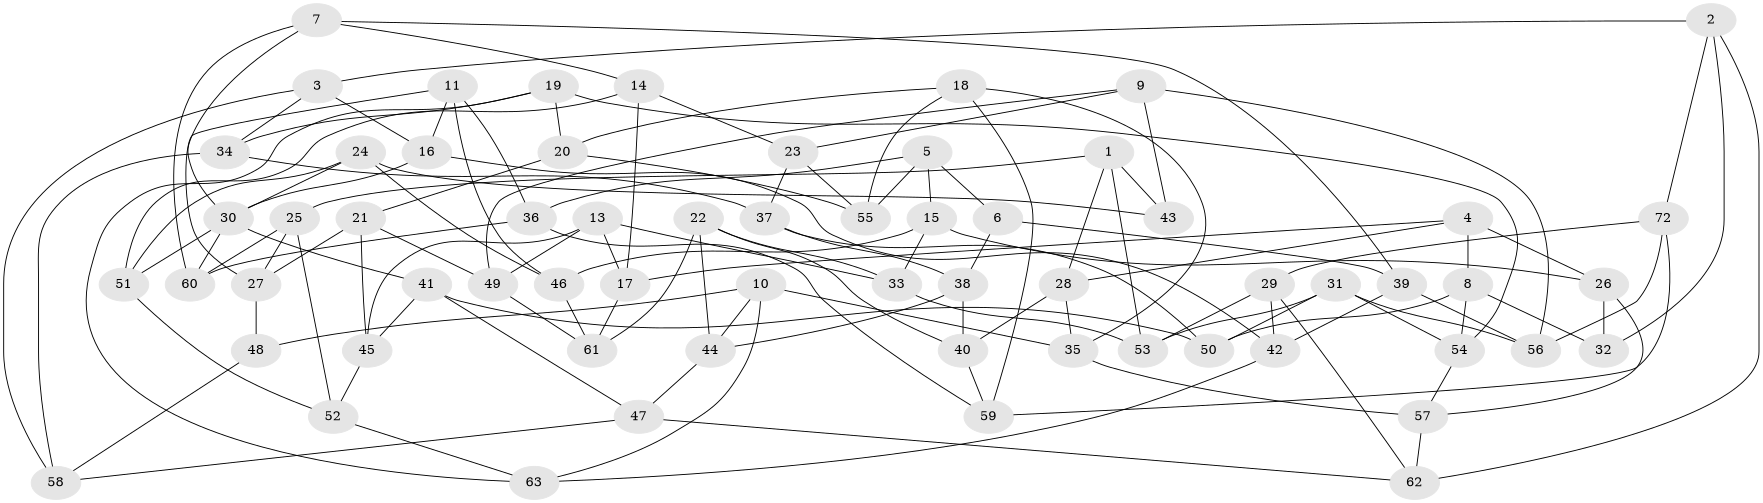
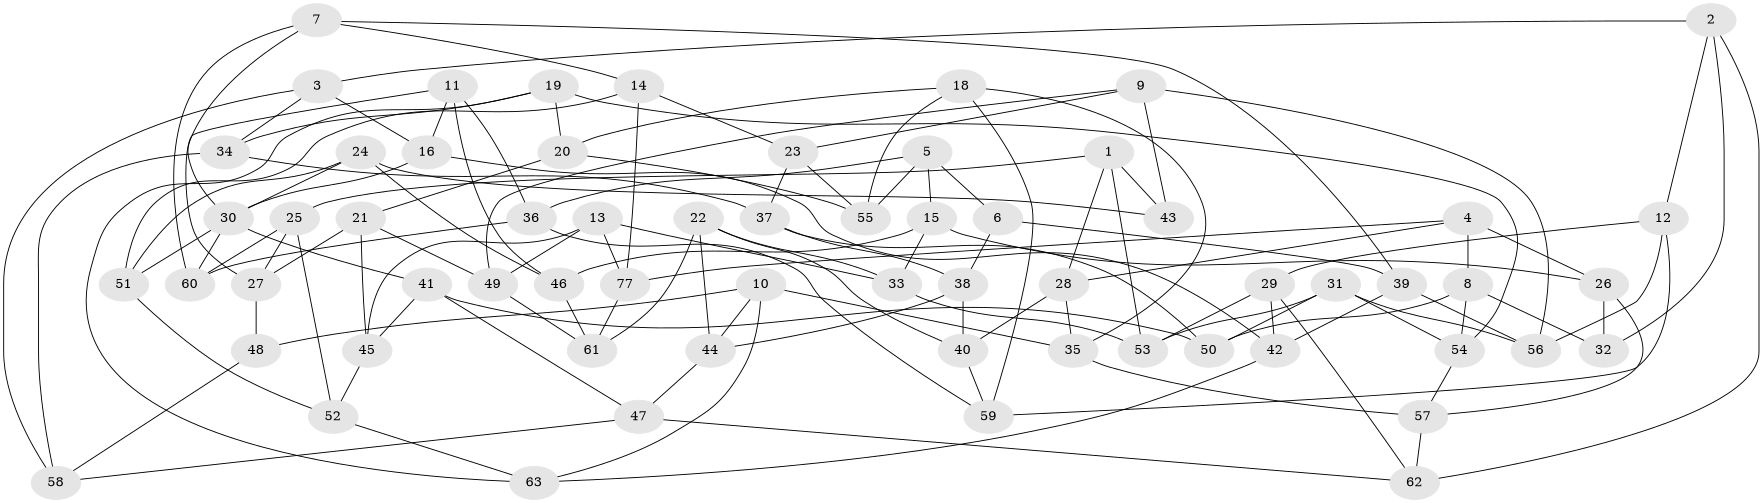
(1664, 218) -> (1664, 218)
(625, 285) -> (625, 285)
